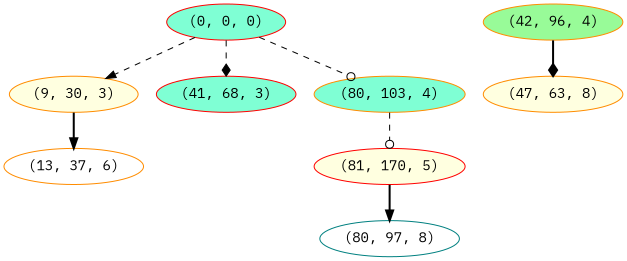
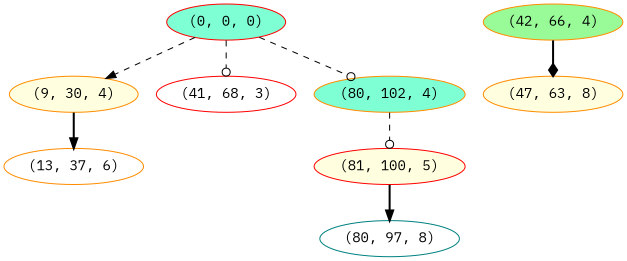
(553, 22) -> (553, 22)
(226, 52) -> (226, 54)
(74, 94) -> (74, 94)
(226, 94) -> (226, 94)
(390, 94) -> (390, 94)
(390, 166) -> (390, 166)
